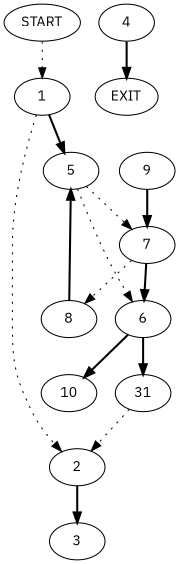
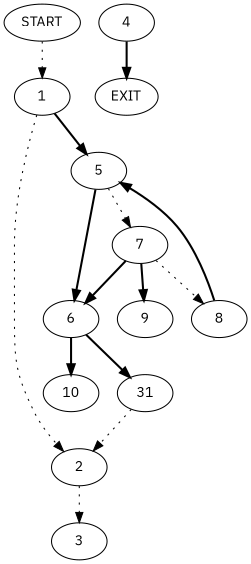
(147, 203) -> (142, 277)
(100, 242) -> (86, 240)
(77, 499) -> (79, 499)
